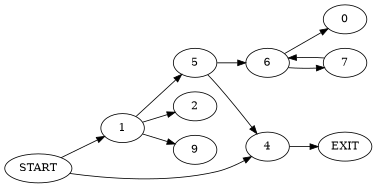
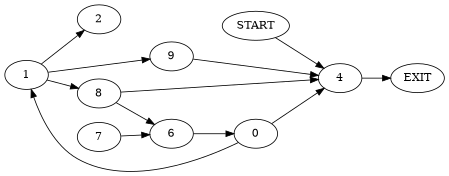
(195, 63) -> (99, 93)
none -> (252, 67)
(302, 68) -> none
none -> (295, 108)
(79, 149) -> (121, 171)
